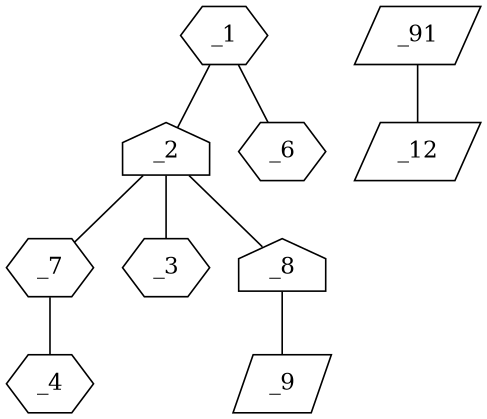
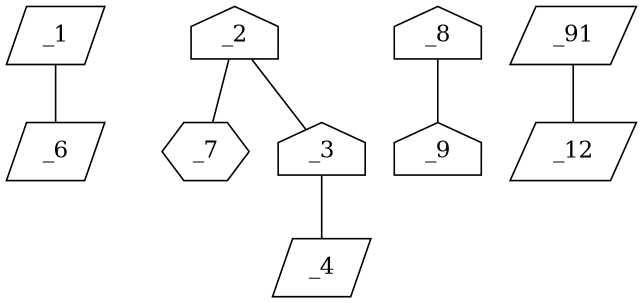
(224, 35) -> (56, 35)
(194, 96) -> none
(282, 152) -> (56, 152)
(226, 211) -> none
(166, 268) -> (322, 152)
(50, 326) -> (322, 207)
(50, 384) -> (322, 268)
(282, 384) -> (438, 152)
